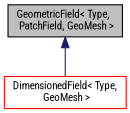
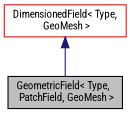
(65, 62) -> (65, 62)
